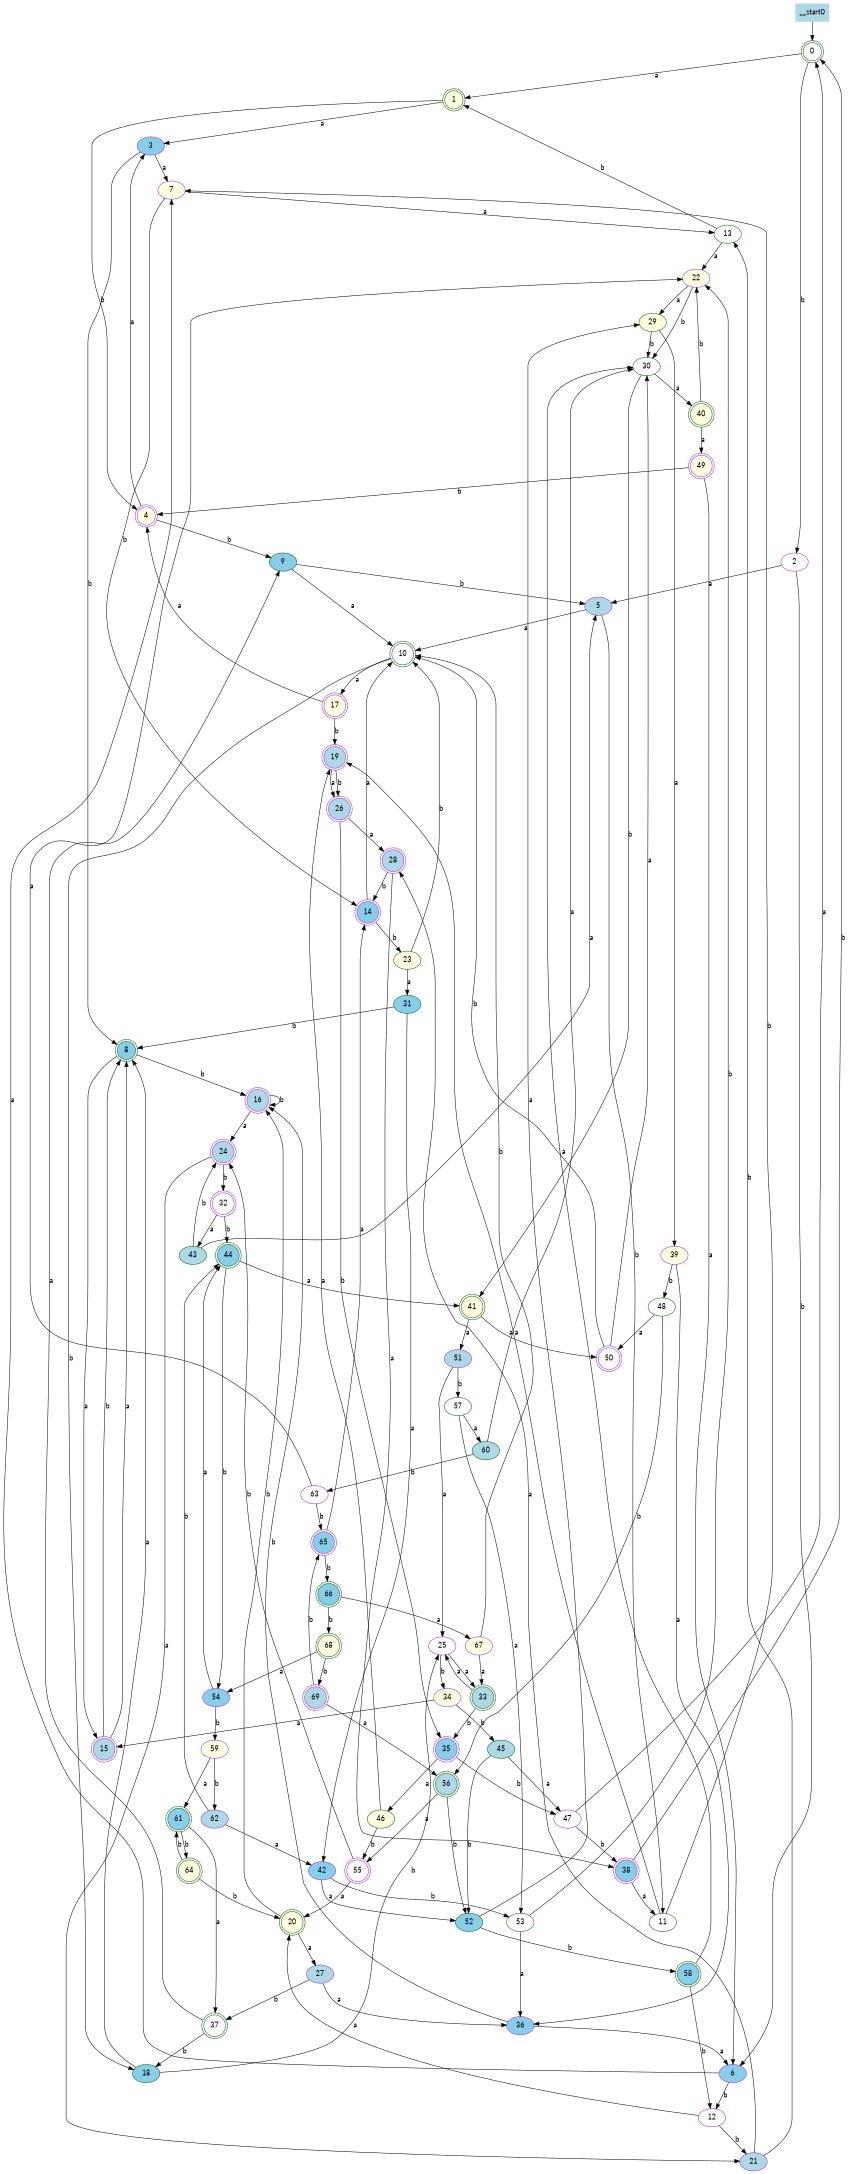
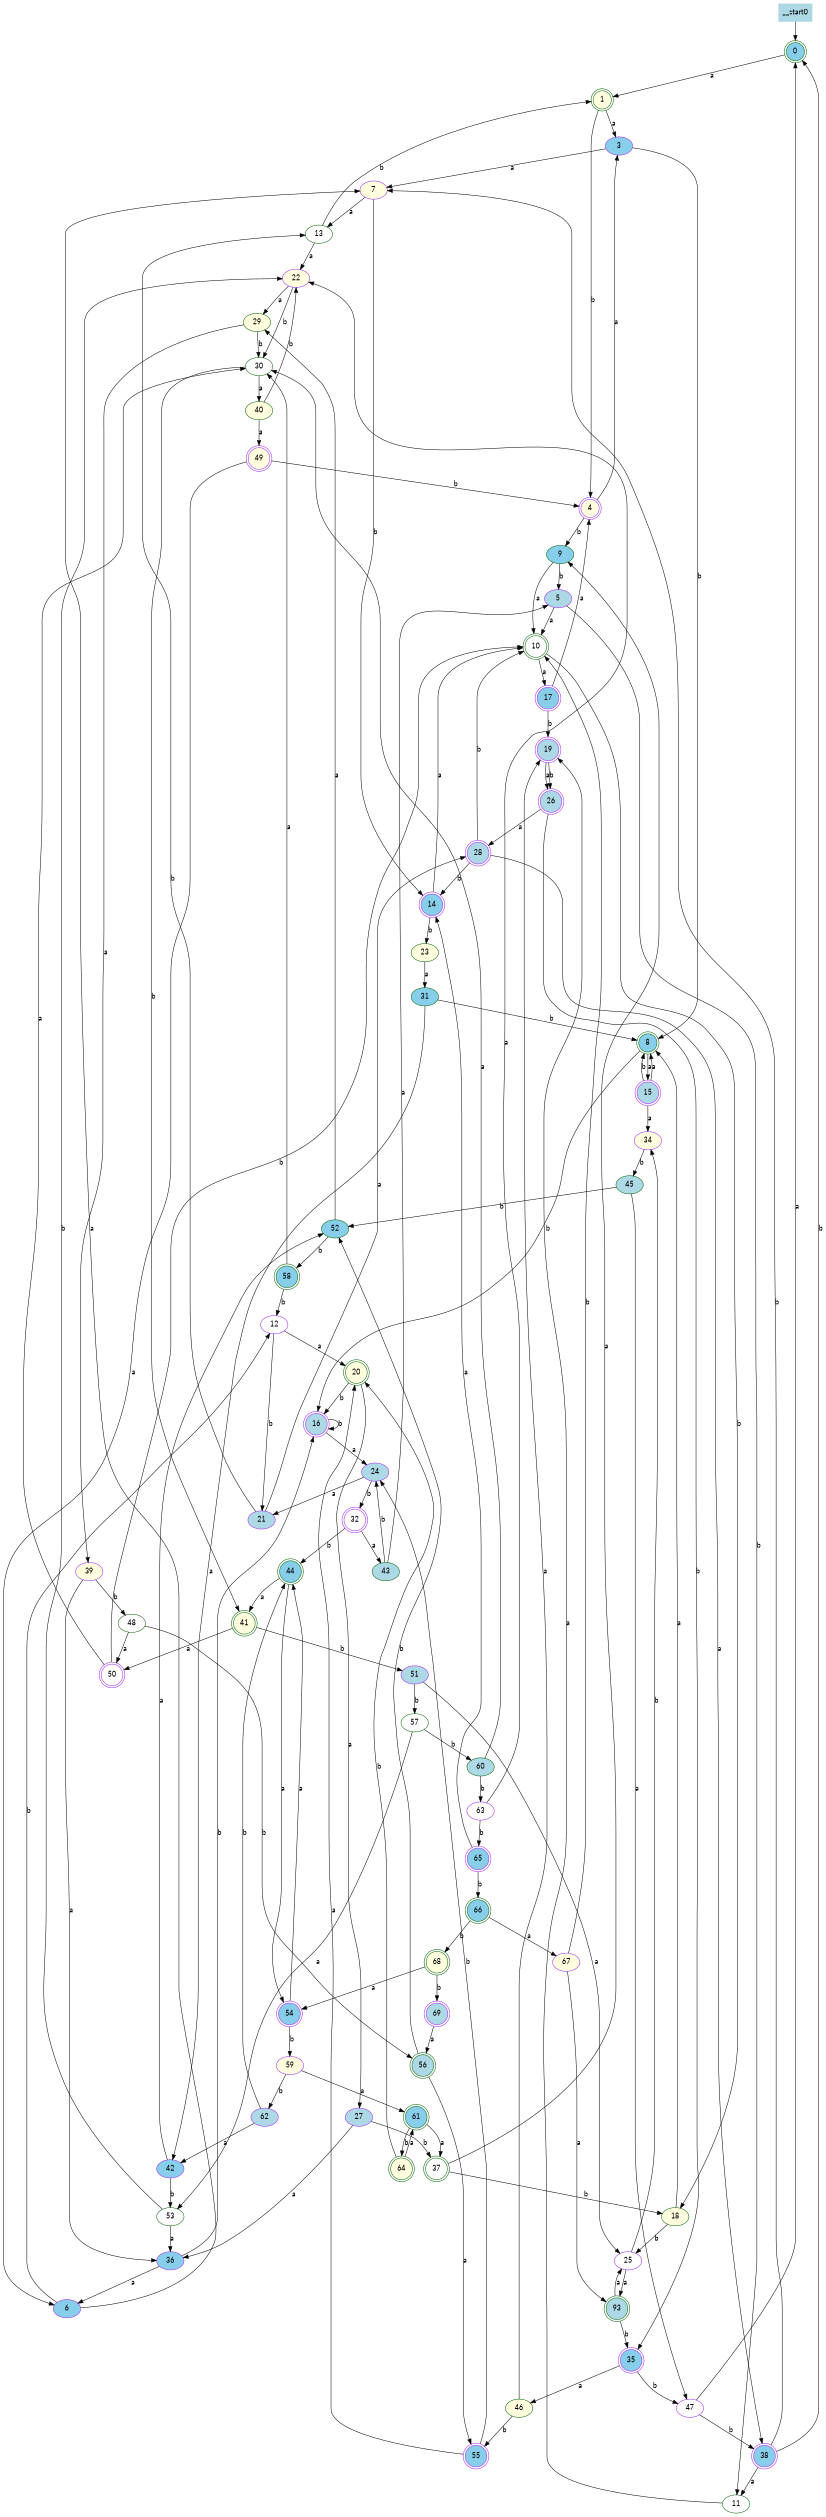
(812, 52) -> (795, 52)
(701, 414) -> (259, 411)
(795, 562) -> none
(335, 706) -> (548, 698)
(767, 792) -> (775, 1216)
(439, 807) -> (477, 737)
(223, 1152) -> (375, 1472)
(468, 1333) -> (342, 1649)
(475, 1429) -> (453, 1745)
(225, 1473) -> (283, 1789)
(309, 1622) -> none
(216, 1698) -> (289, 2014)
(483, 1698) -> (617, 2309)
(286, 1722) -> (648, 1116)
(180, 1845) -> (412, 2143)
(358, 1871) -> (476, 2456)
(146, 2074) -> (675, 2217)
